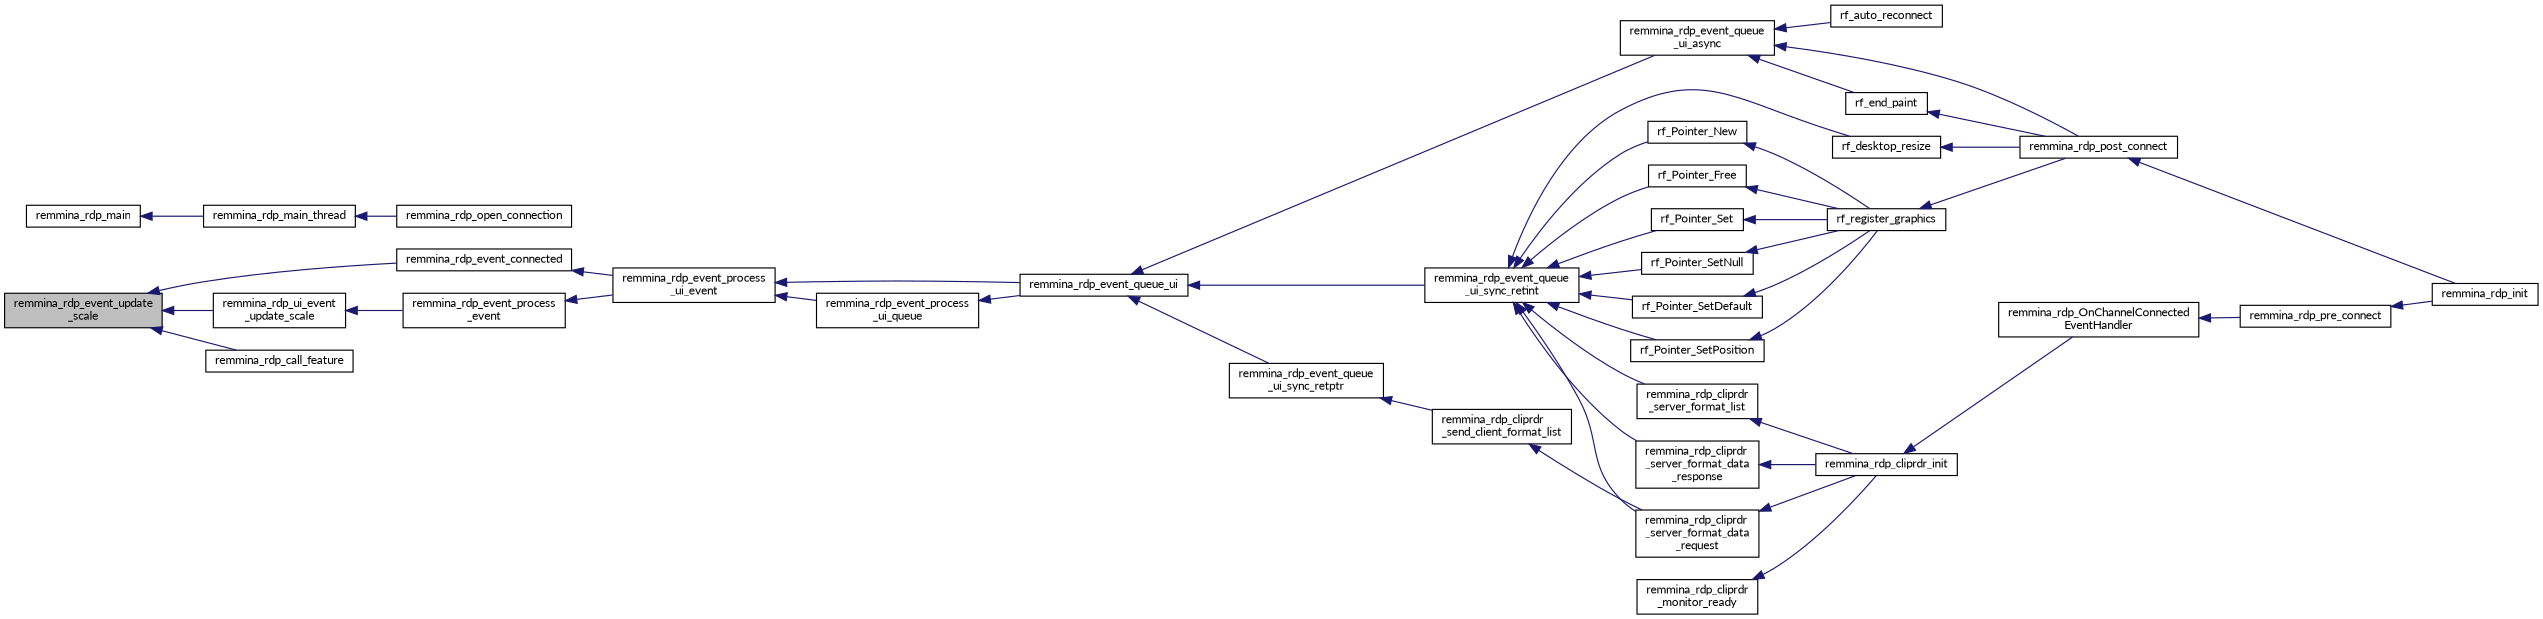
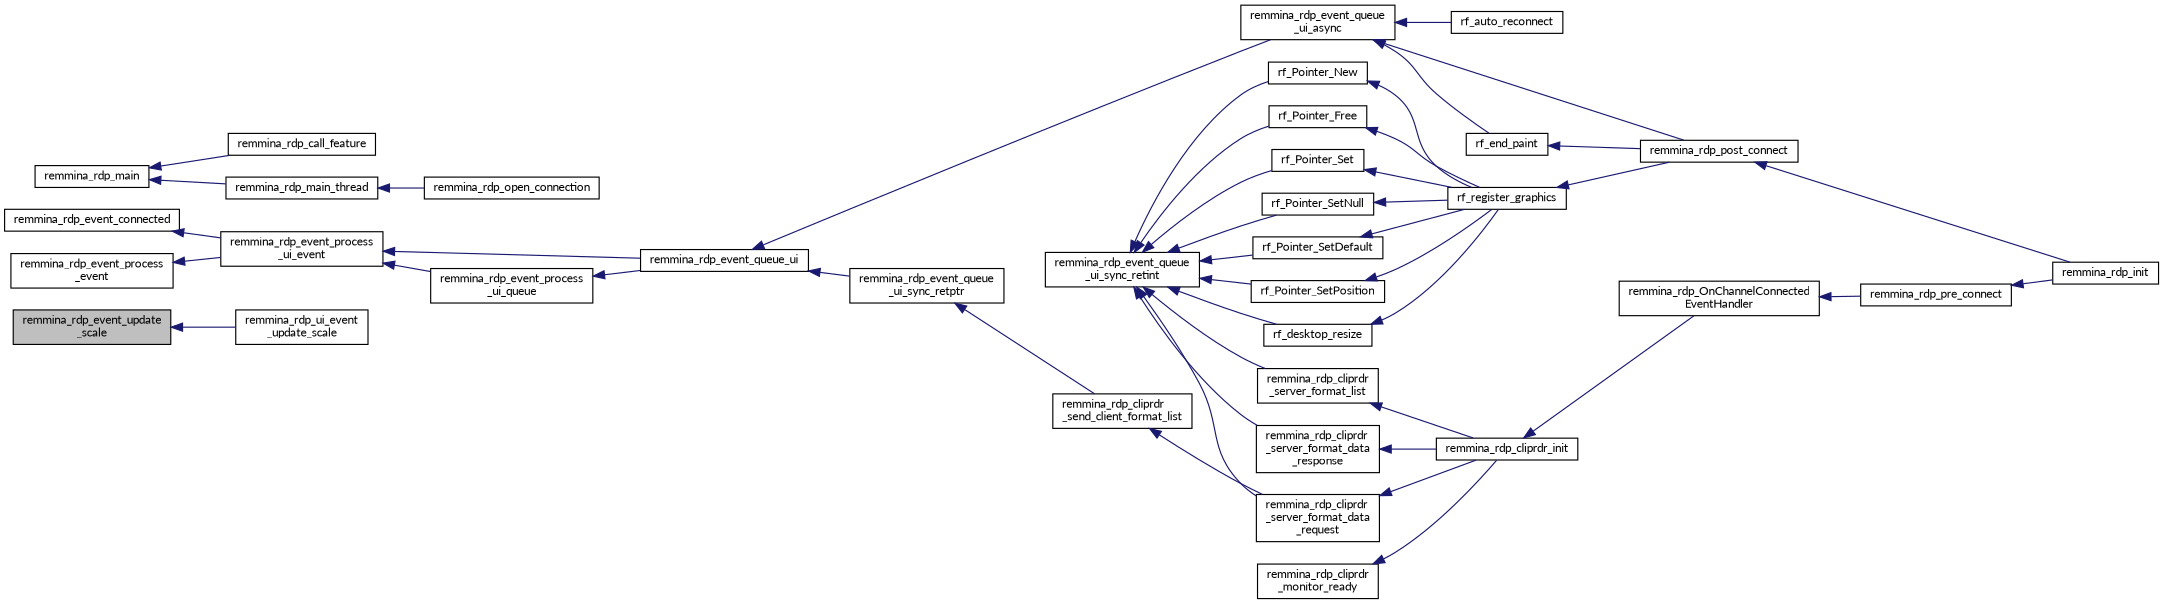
(1986, 147) -> (1446, 272)
(277, 272) -> none
(1312, 285) -> none
(380, 310) -> none
(199, 340) -> (195, 161)
